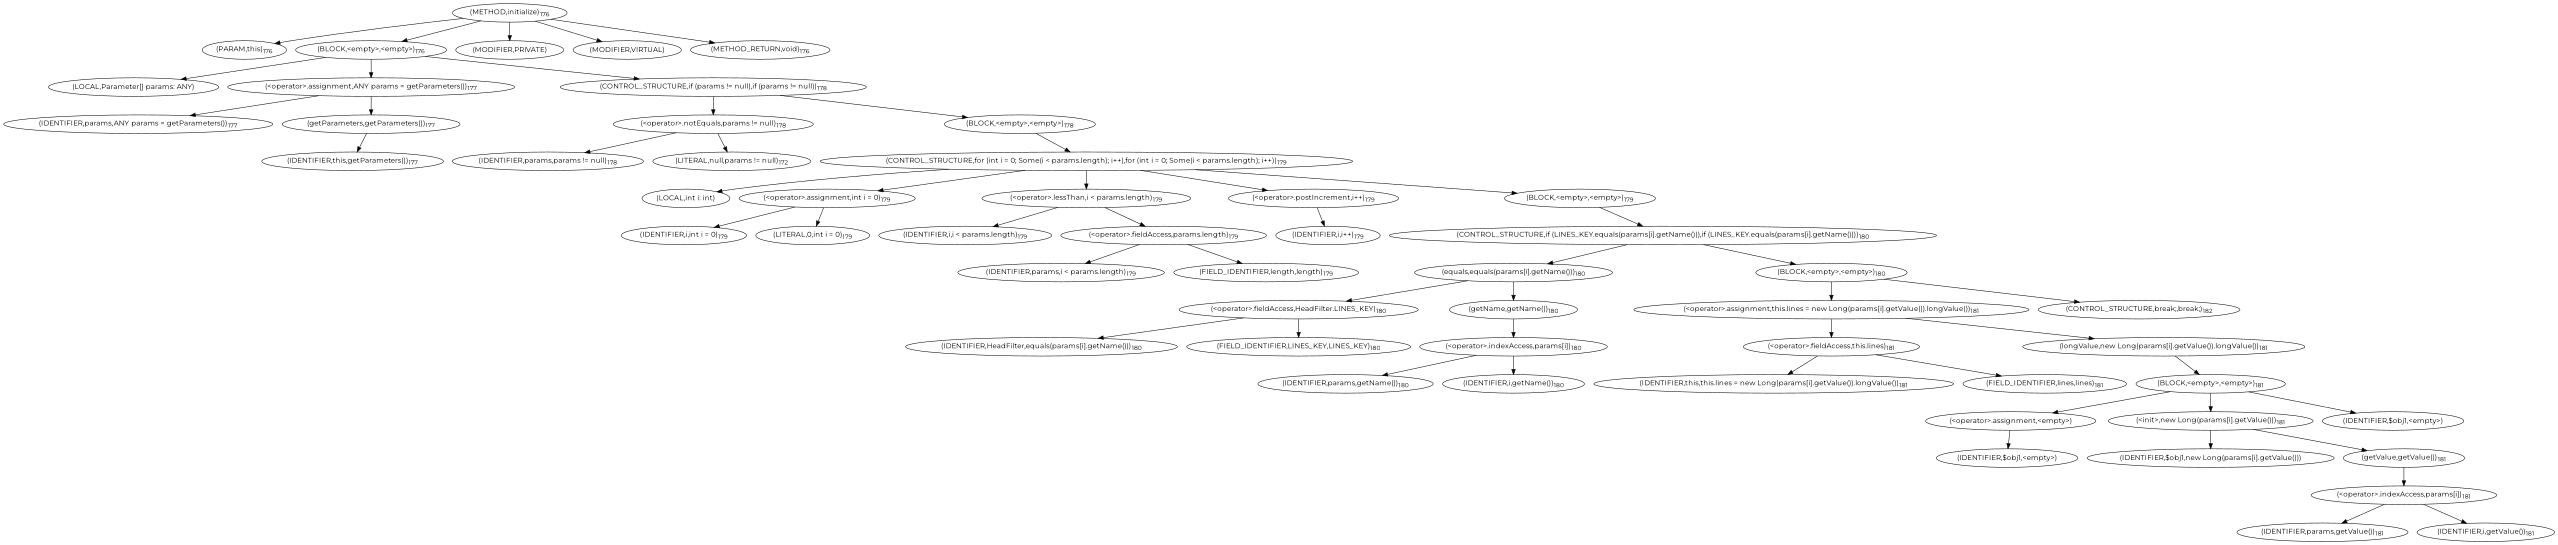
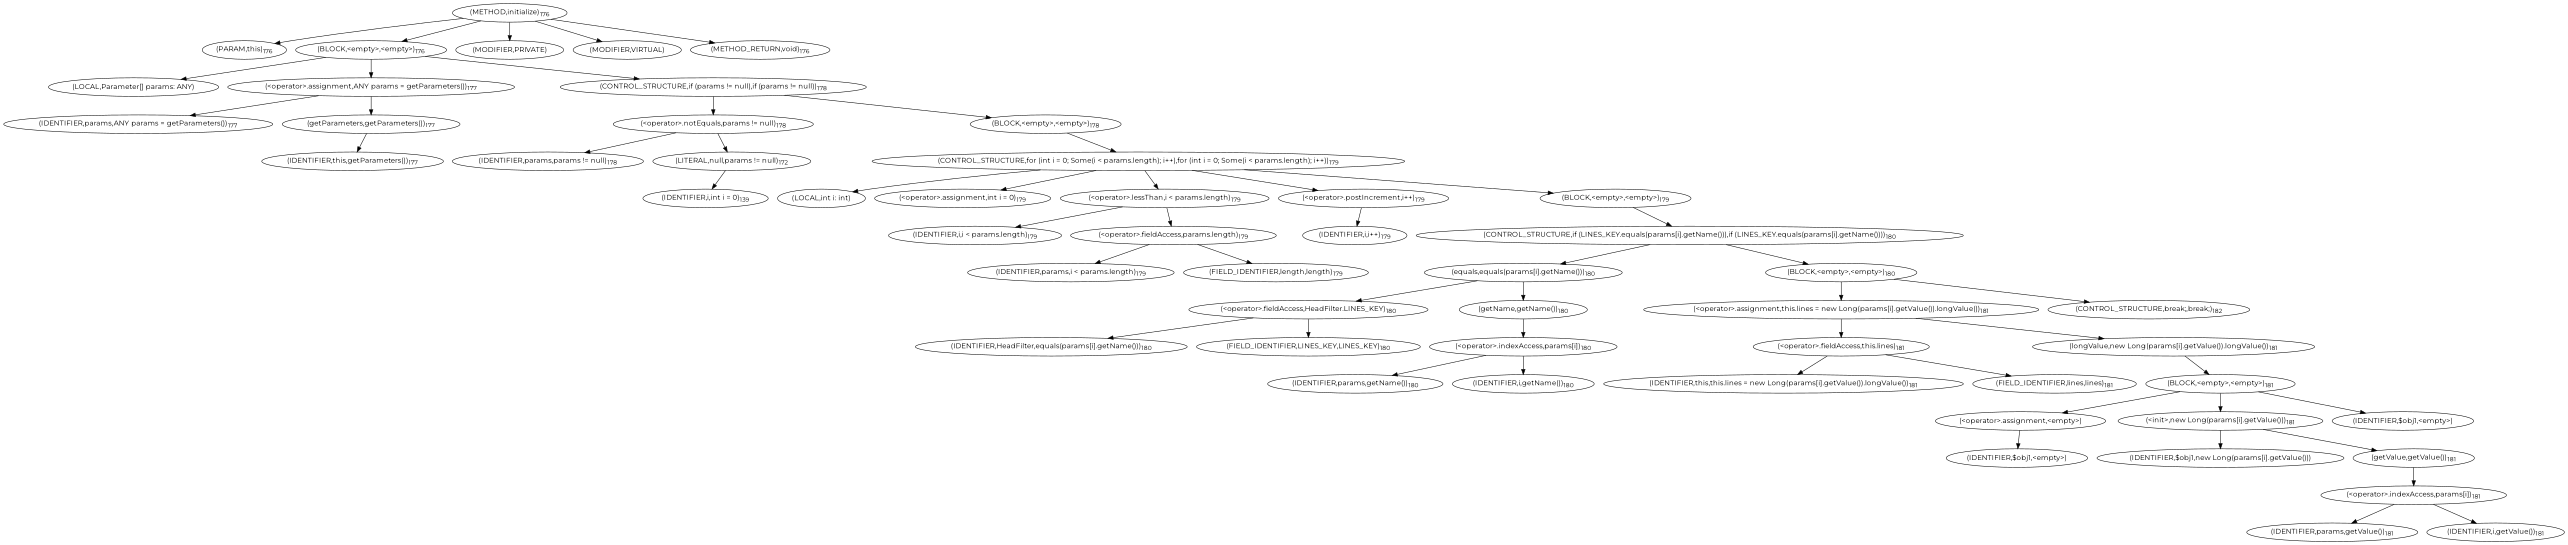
(757, 217) -> (720, 178)
(723, 235) -> (745, 198)
(813, 235) -> none
